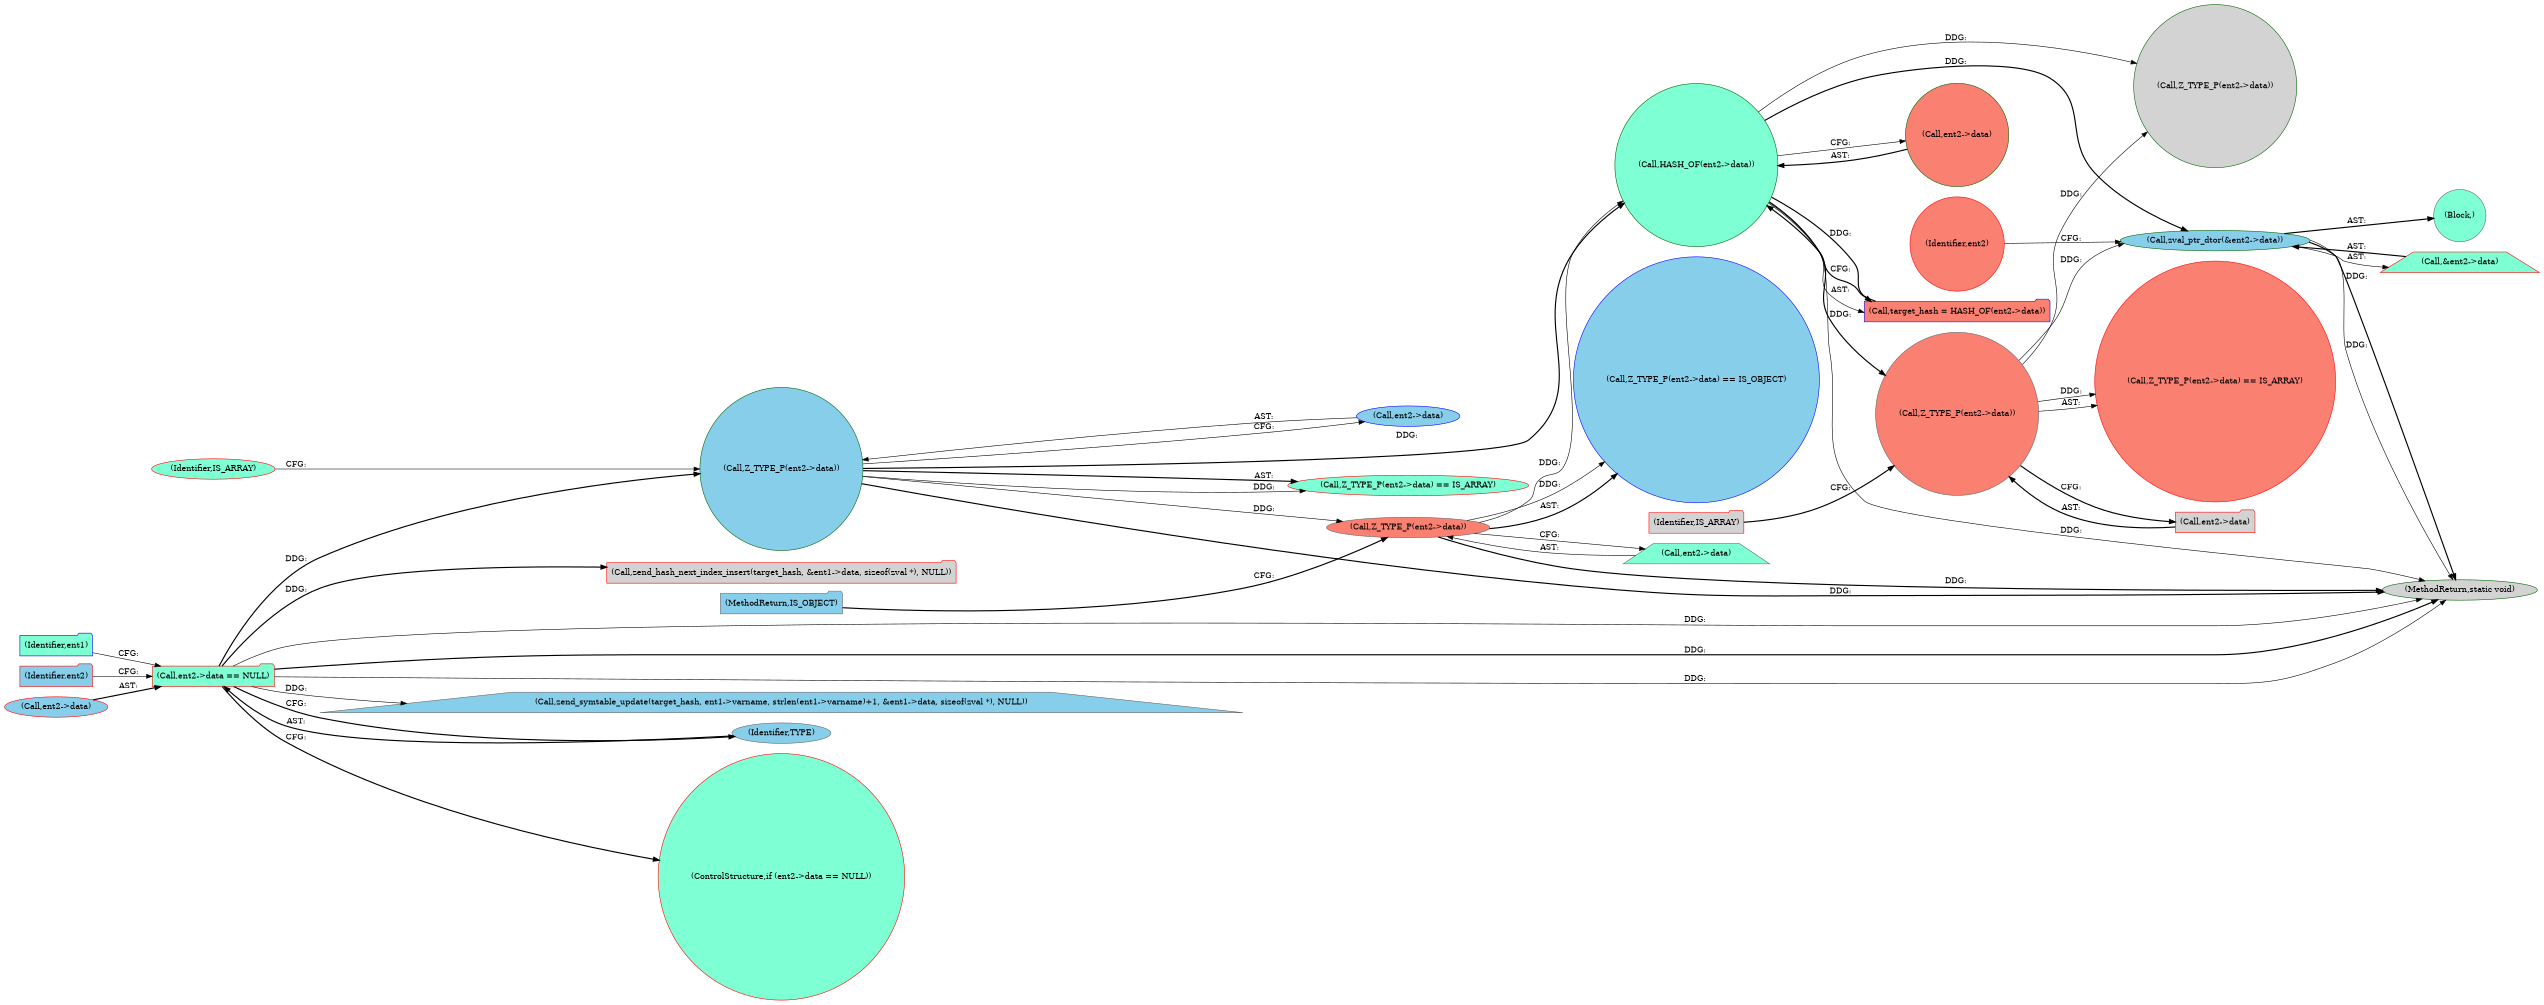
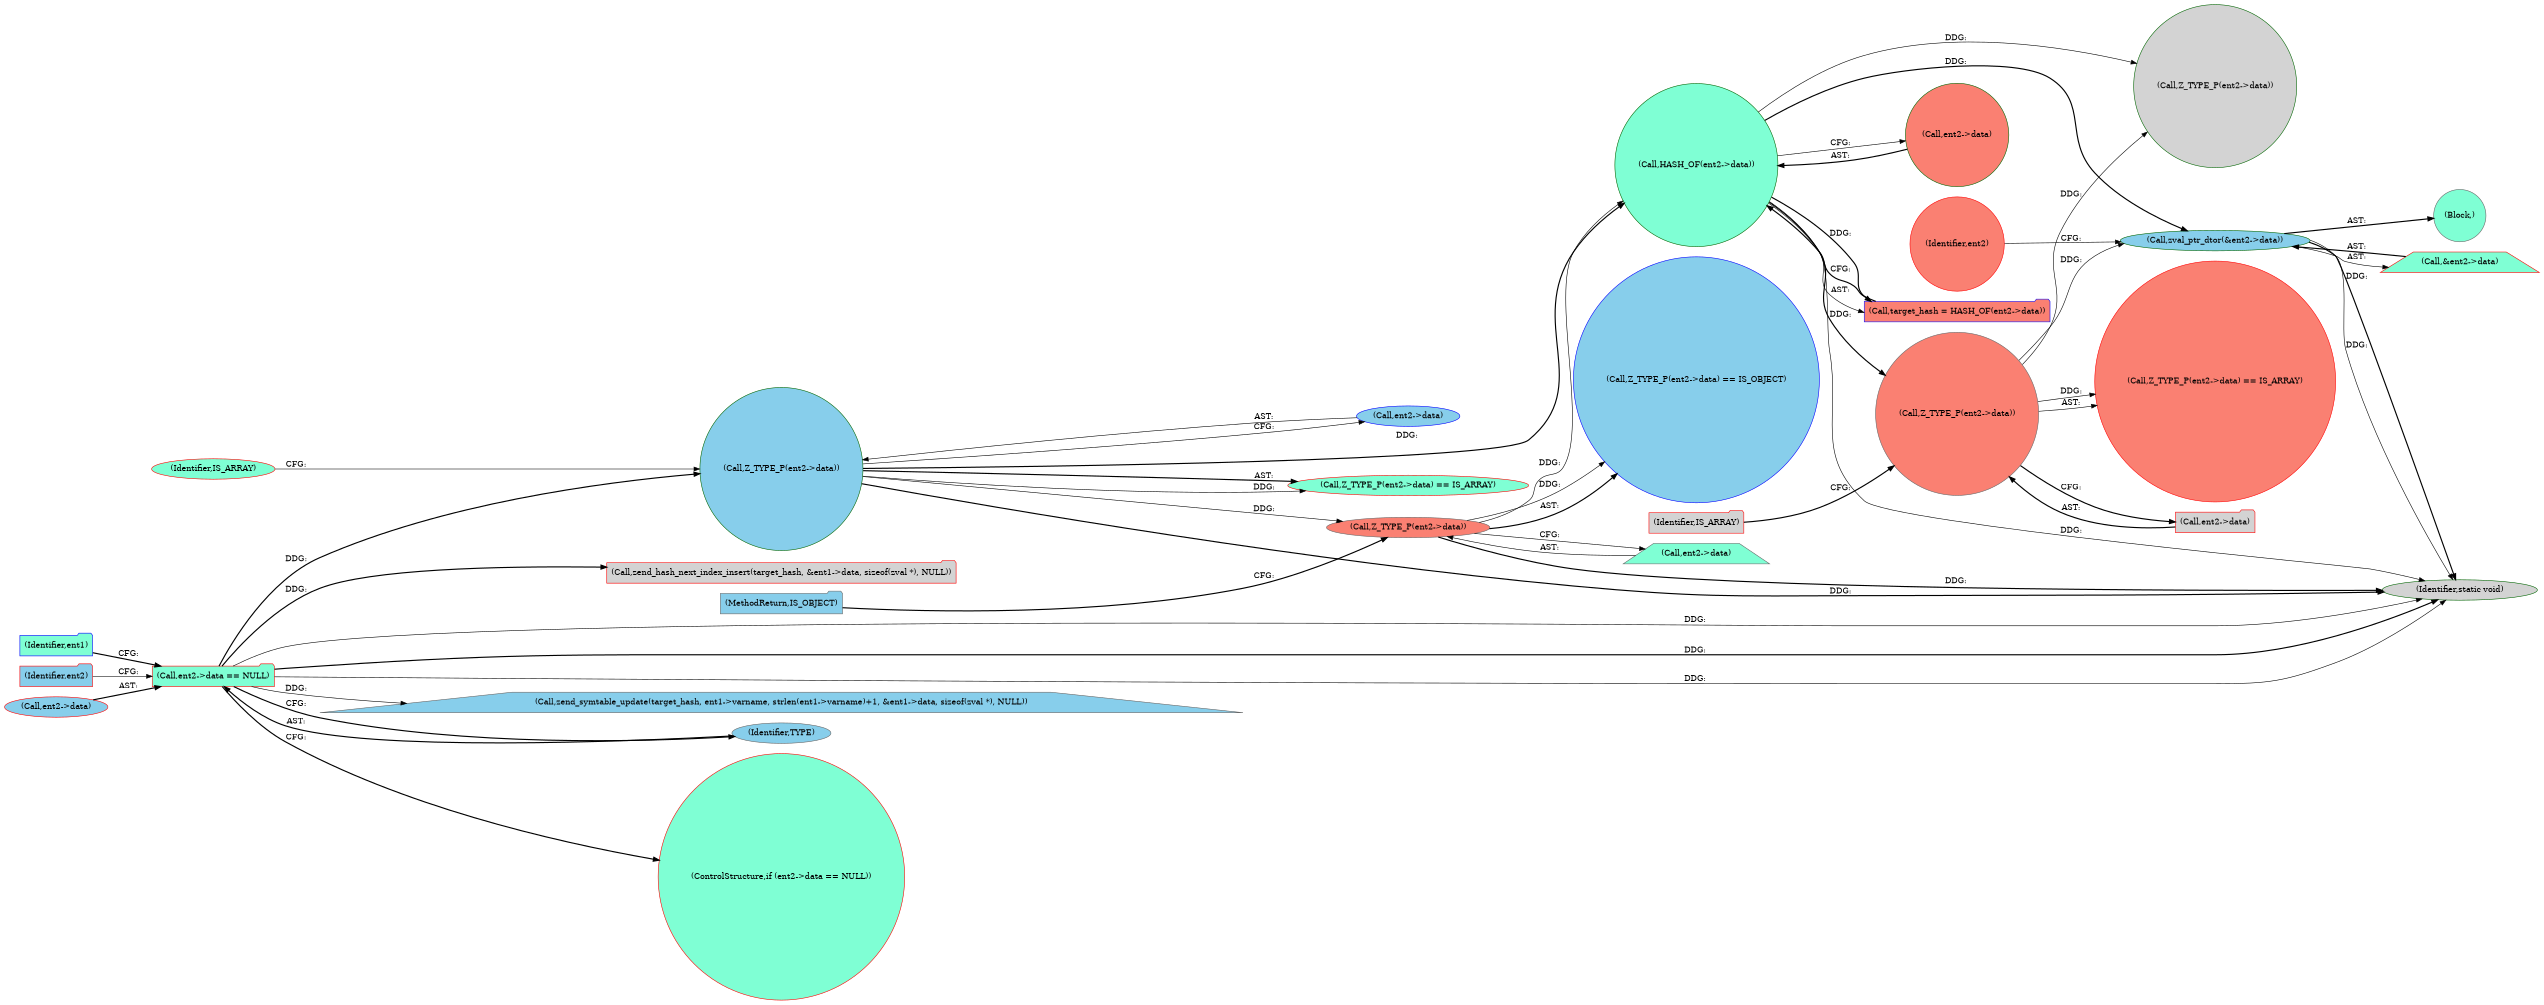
(2460, 590) -> (2460, 590)
(124, 659) -> (124, 659)
